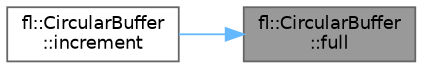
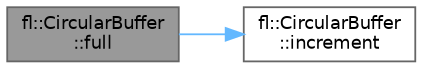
(202, 34) -> (202, 34)
